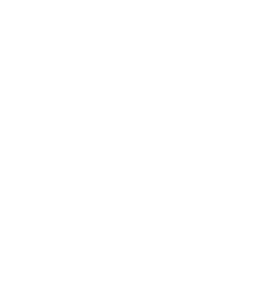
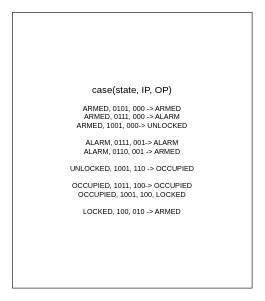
none -> (132, 150)
